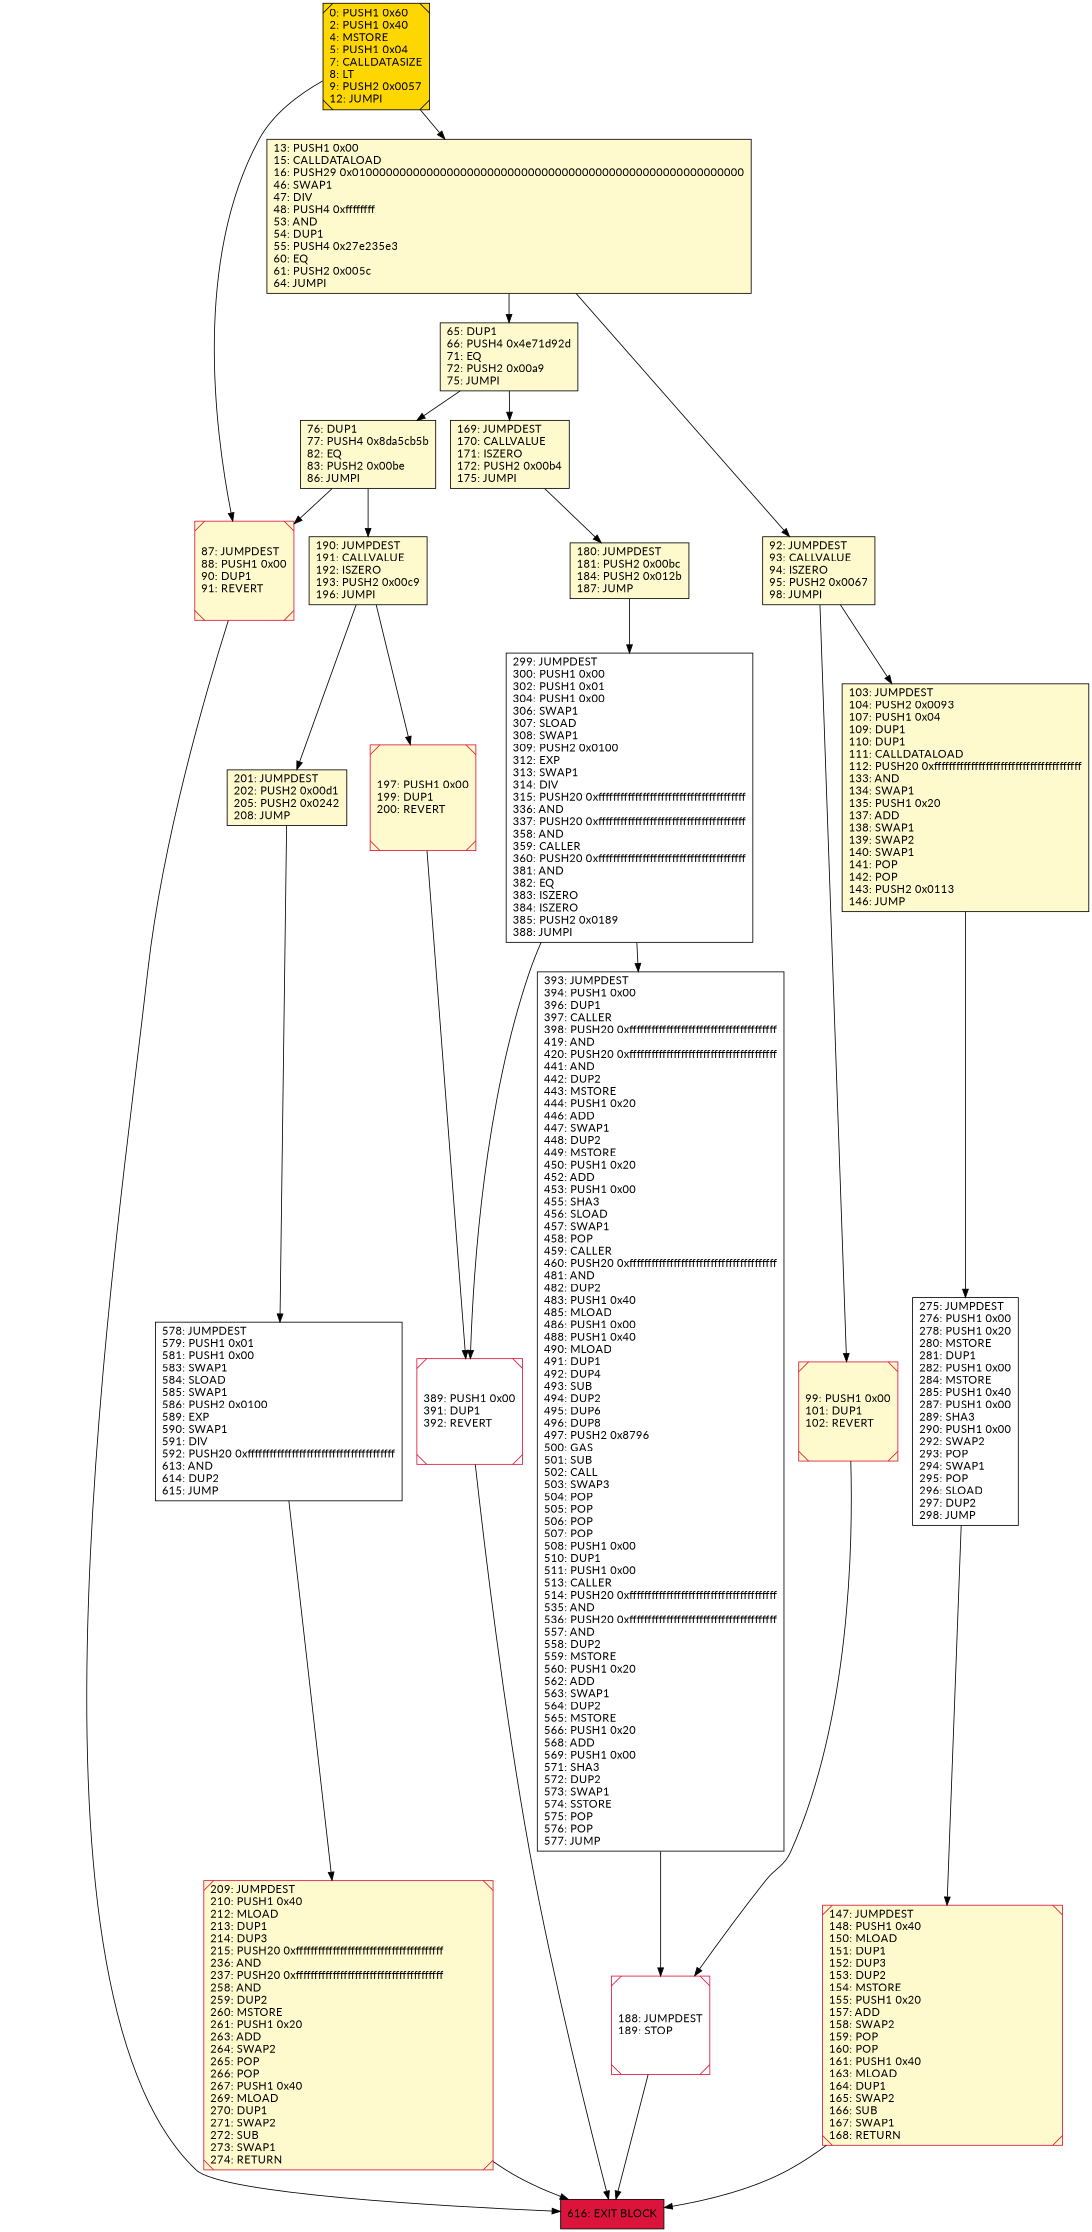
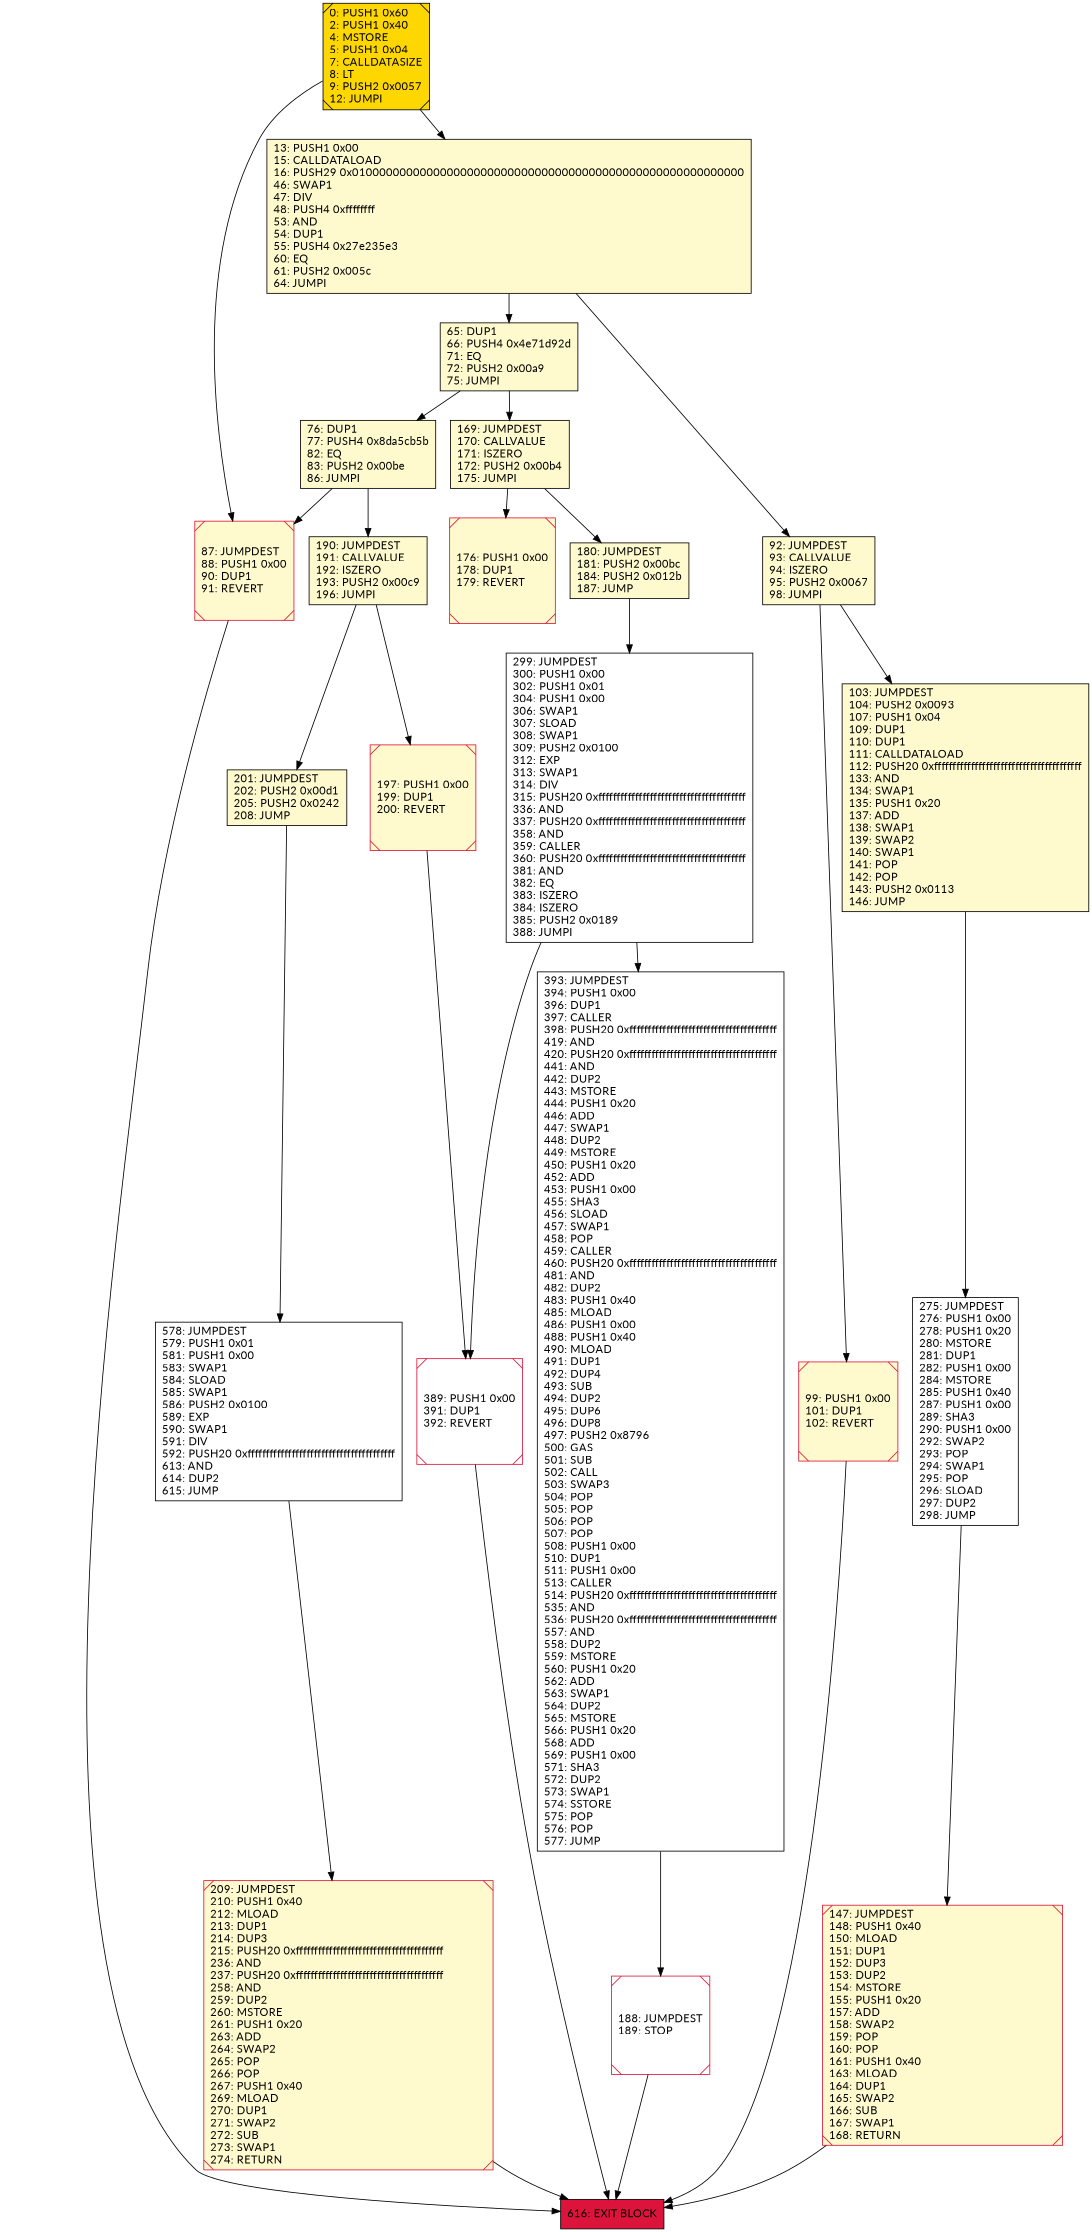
none -> (502, 571)
(828, 1733) -> (810, 1850)
